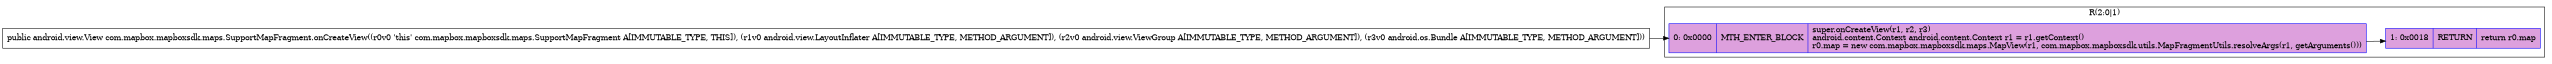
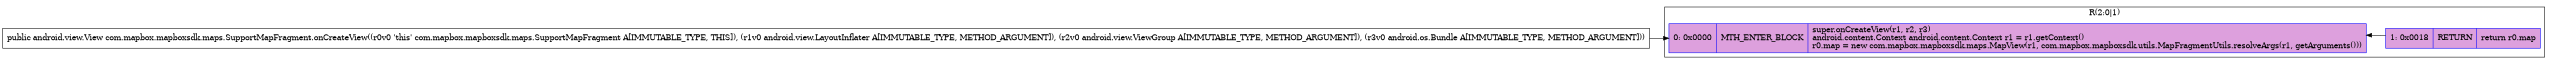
(2373, 41) -> (2379, 35)
